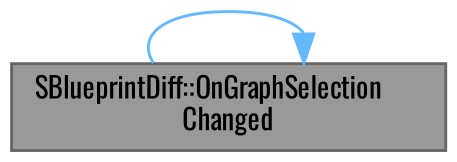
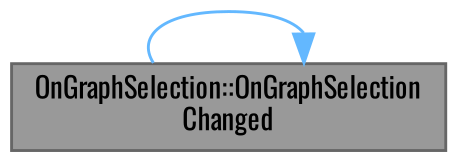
(229, 107) -> (229, 107)
